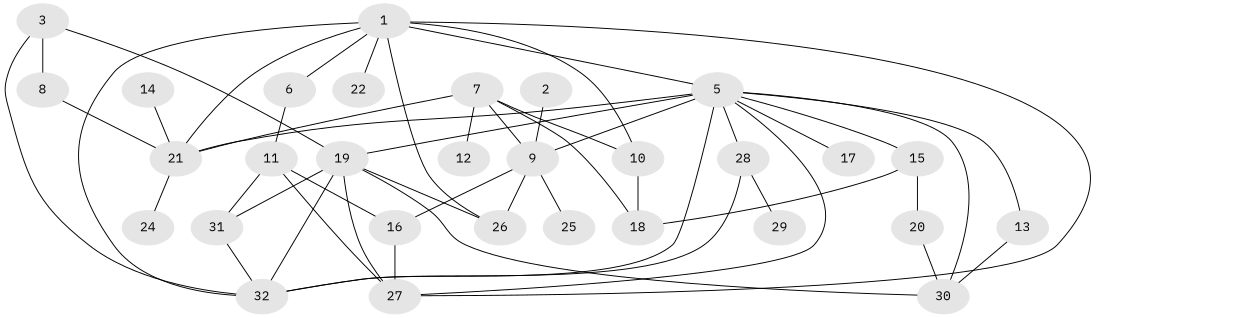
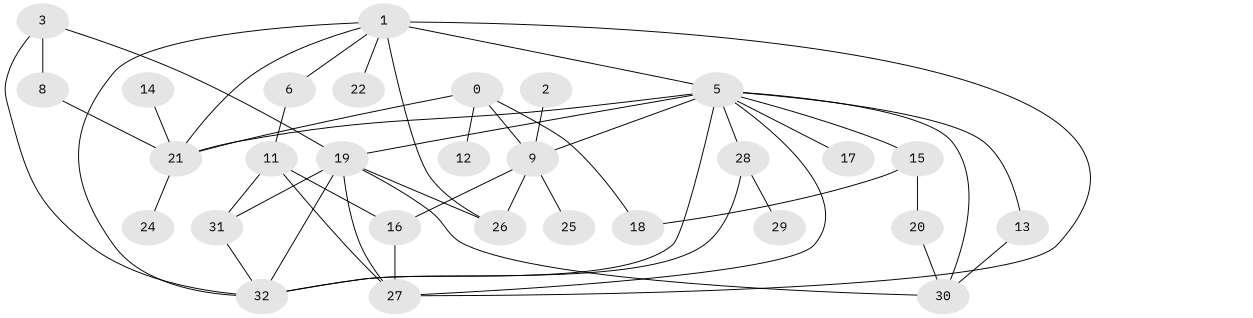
(477, 90) -> (477, 90)
(638, 159) -> none
